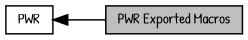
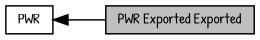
(174, 20) -> (180, 20)
